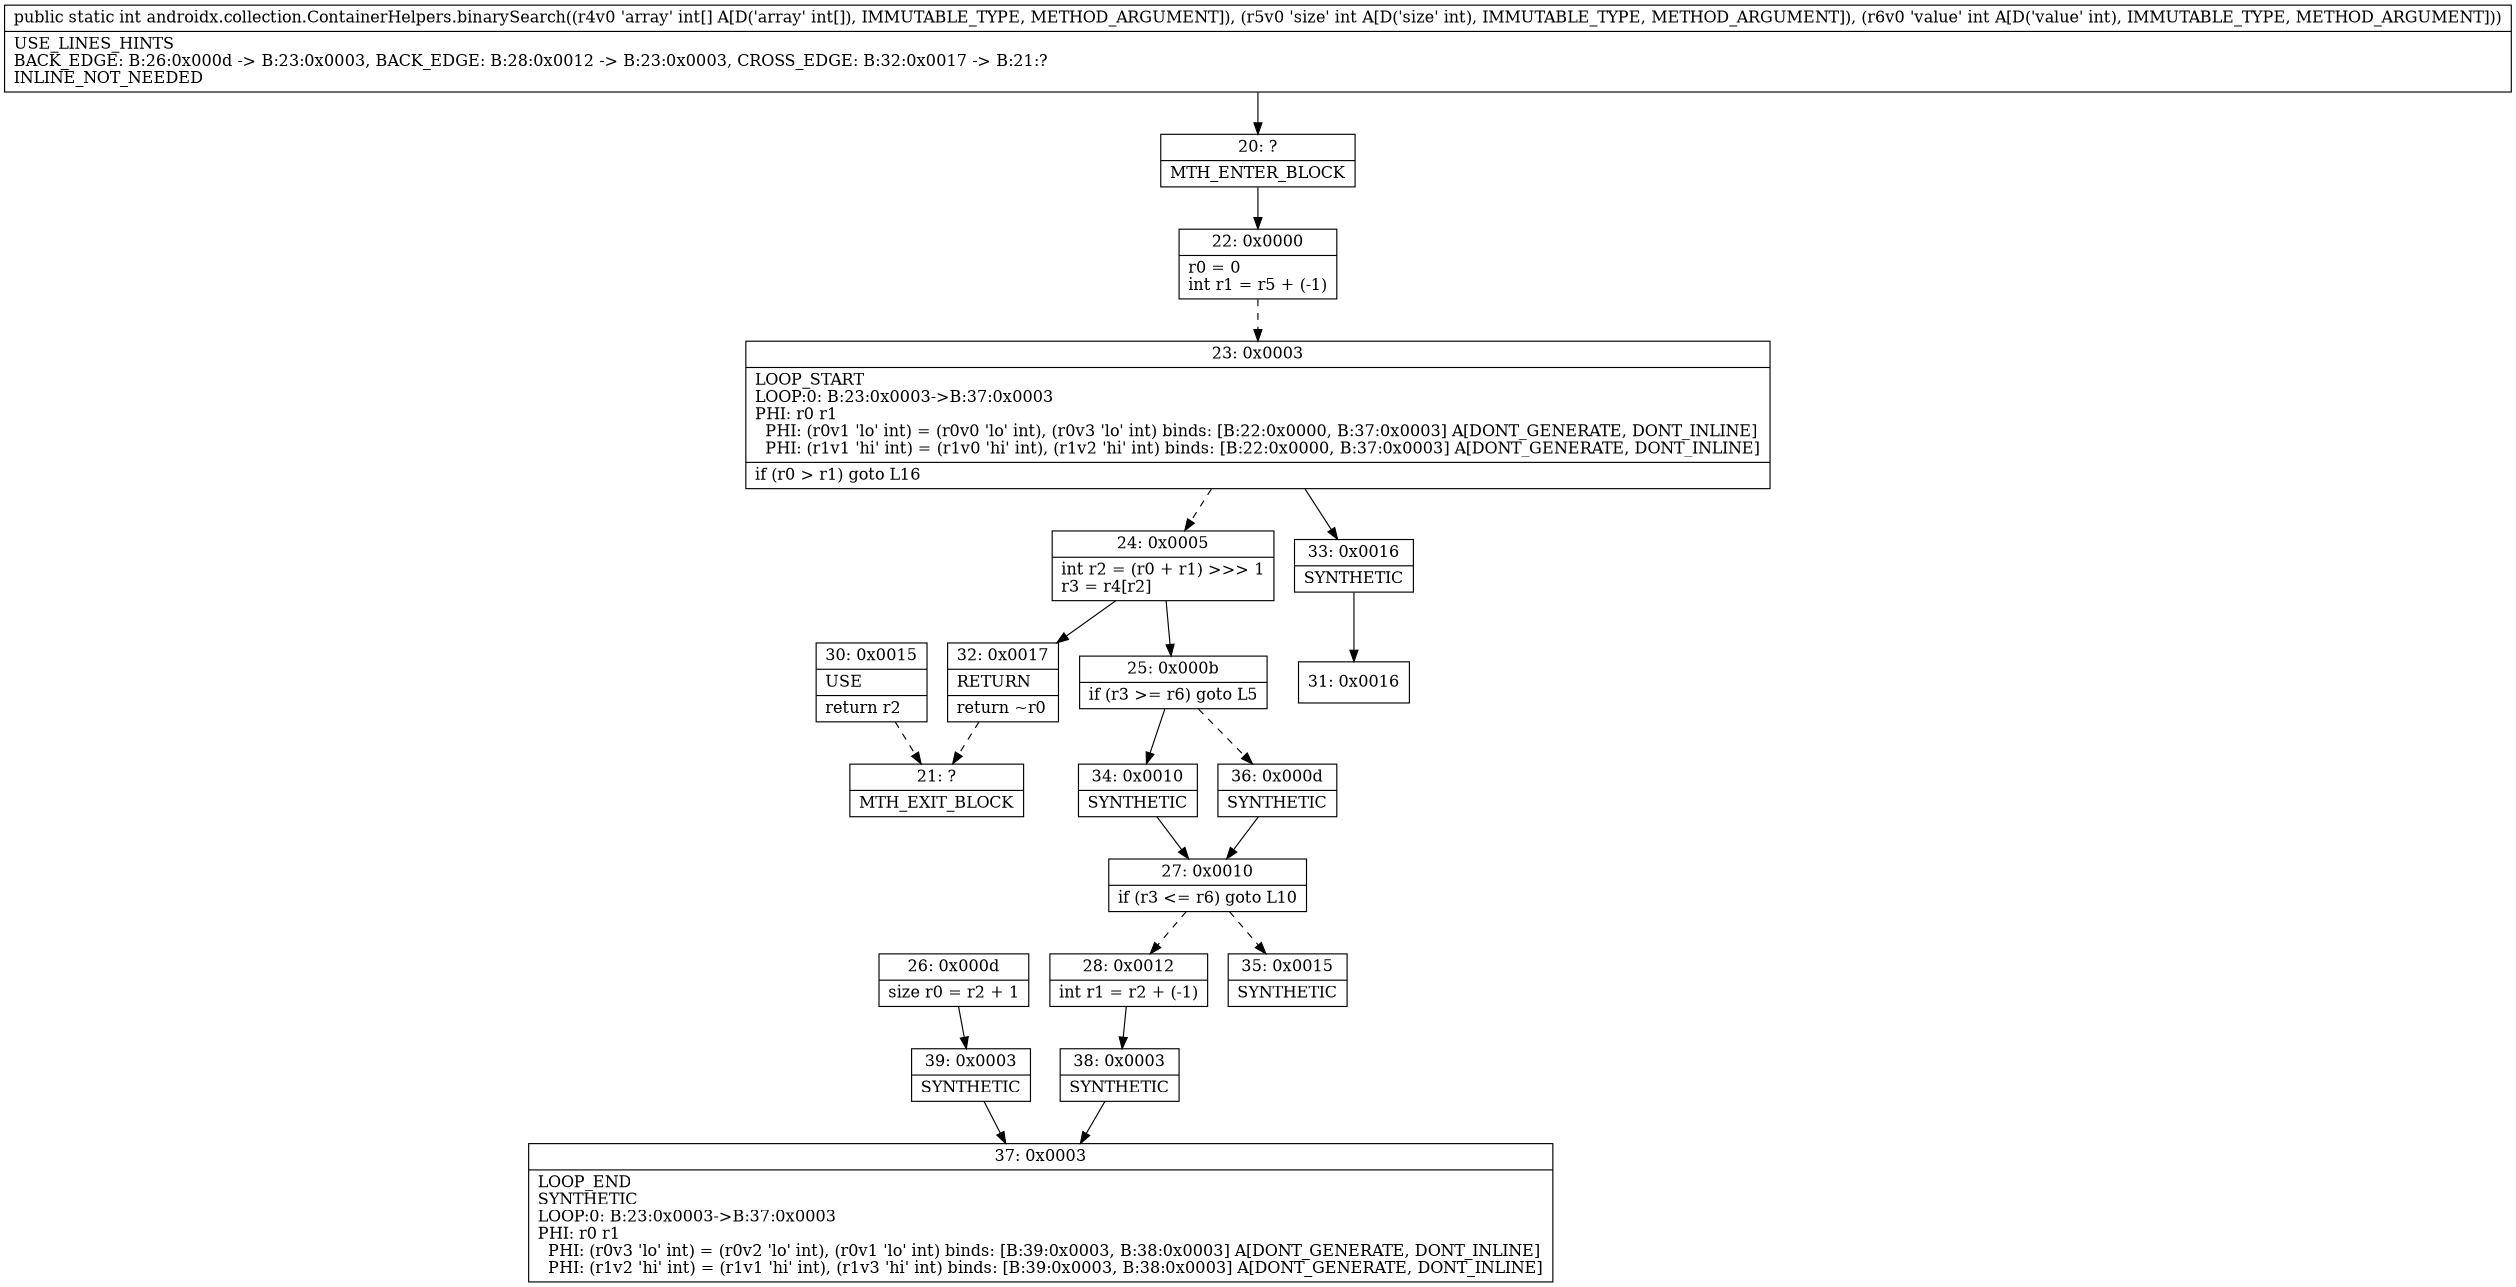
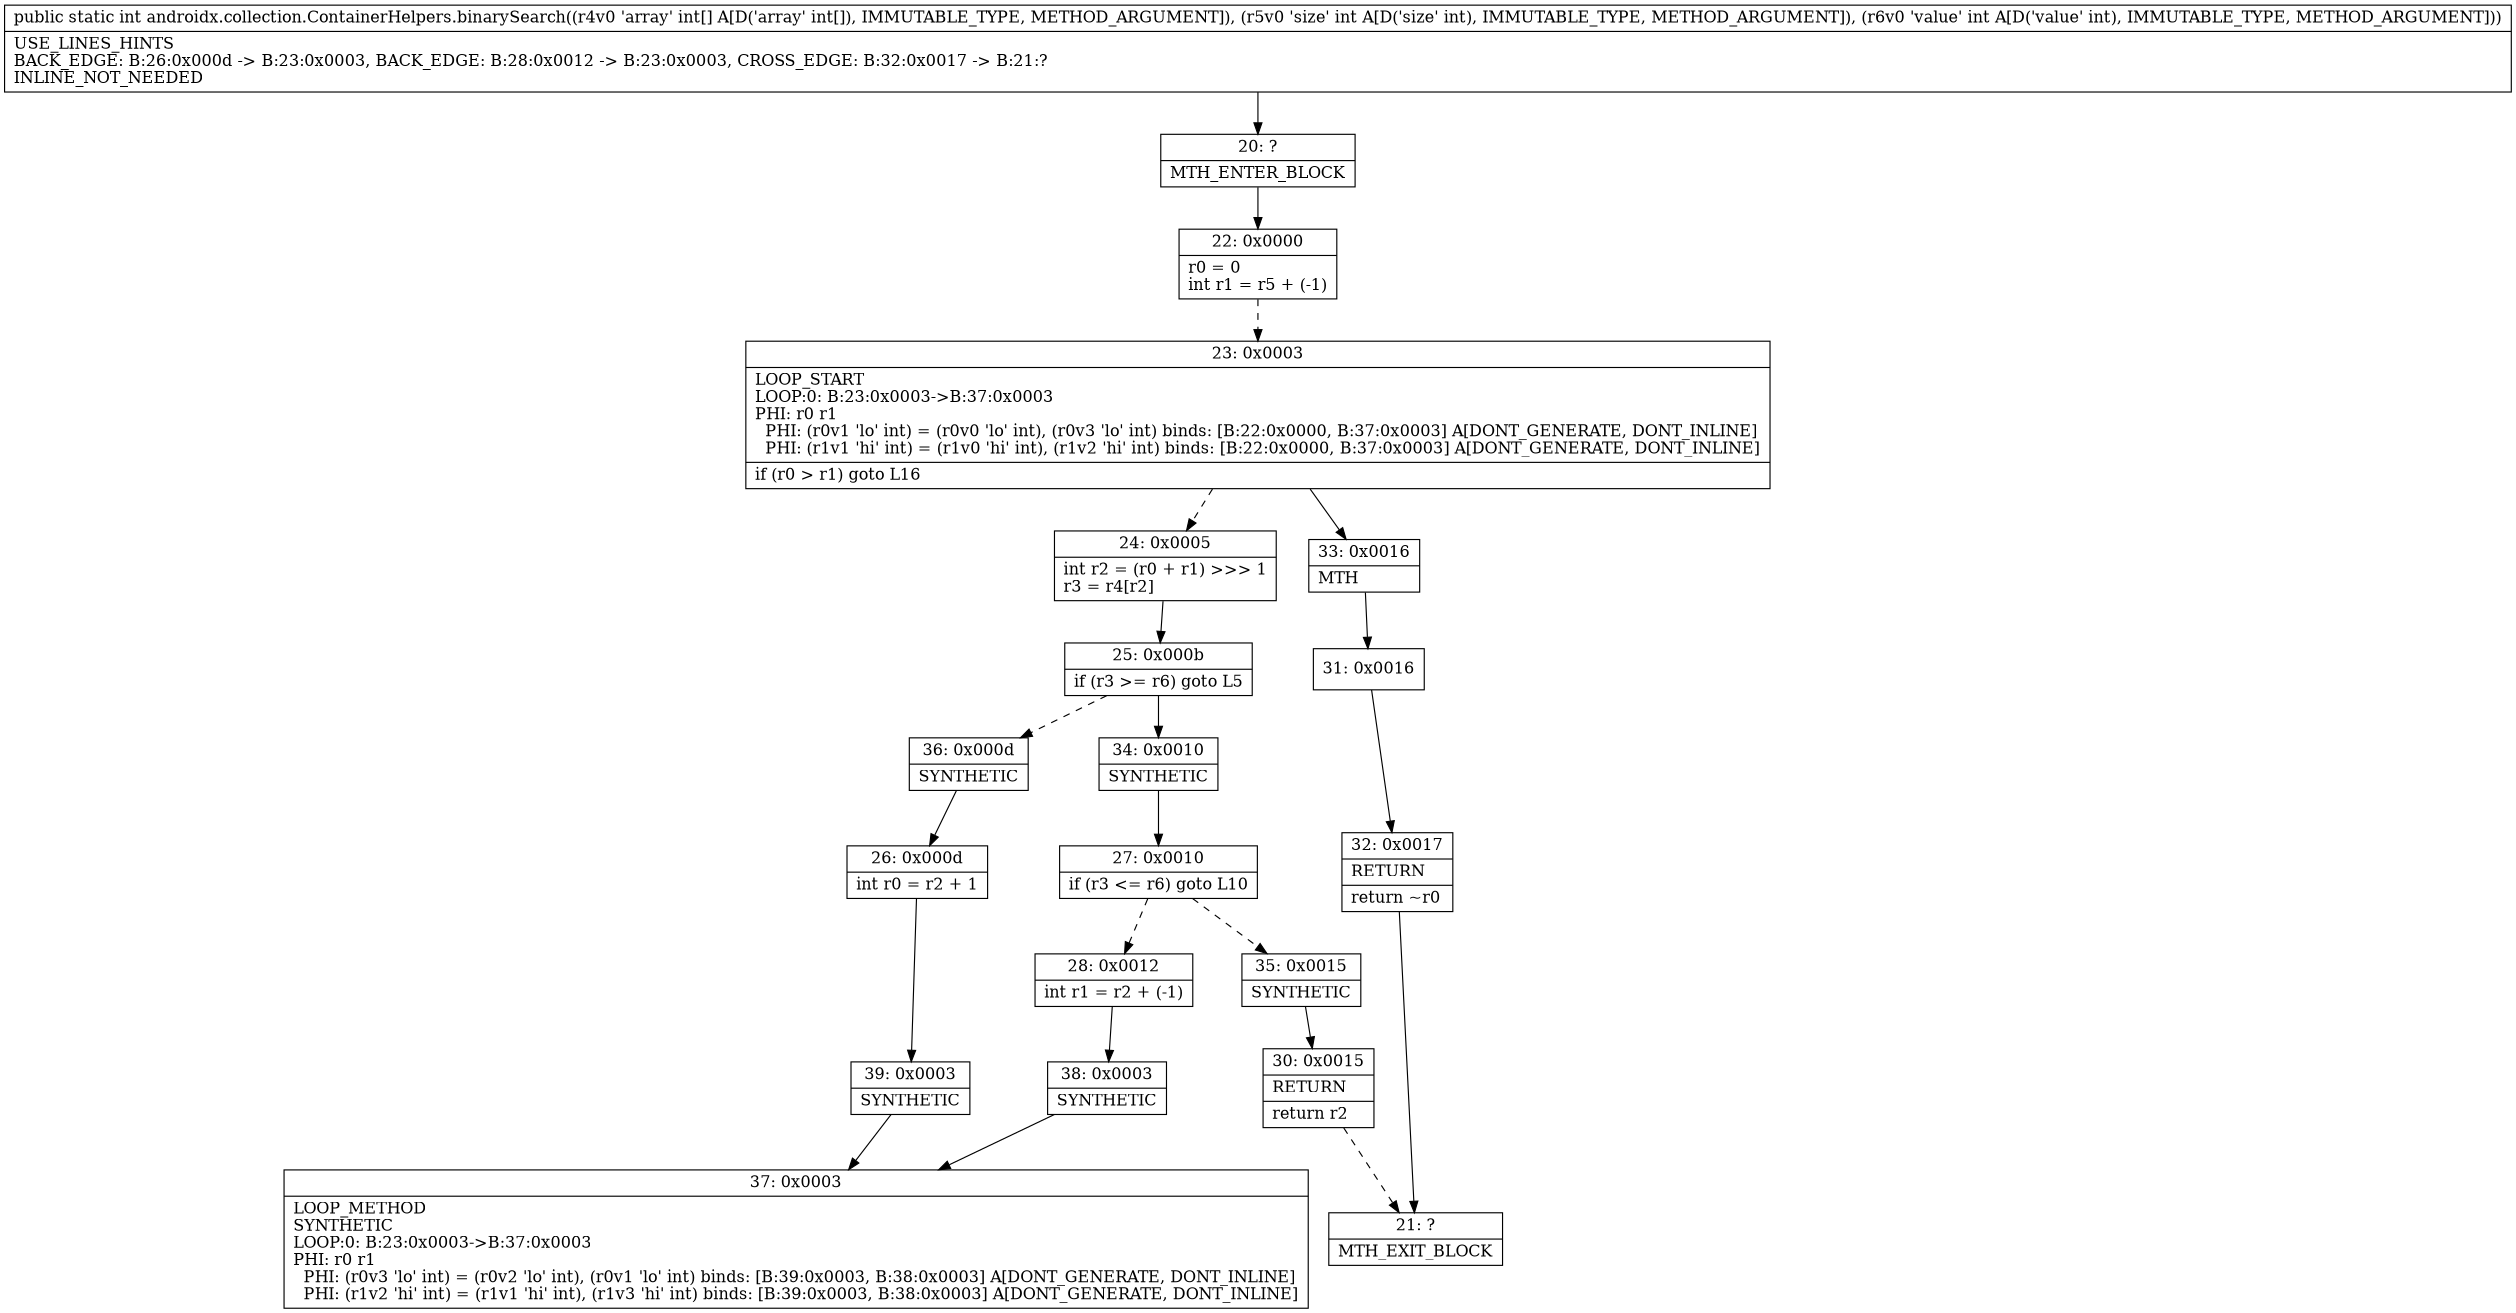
(1354, 578) -> (1339, 578)
(1091, 618) -> (1381, 756)
(844, 682) -> (1309, 1088)
(969, 738) -> (1407, 1056)
(1246, 833) -> (946, 813)
(954, 993) -> (917, 885)
none -> (1308, 1022)
(585, 1182) -> (360, 1209)
